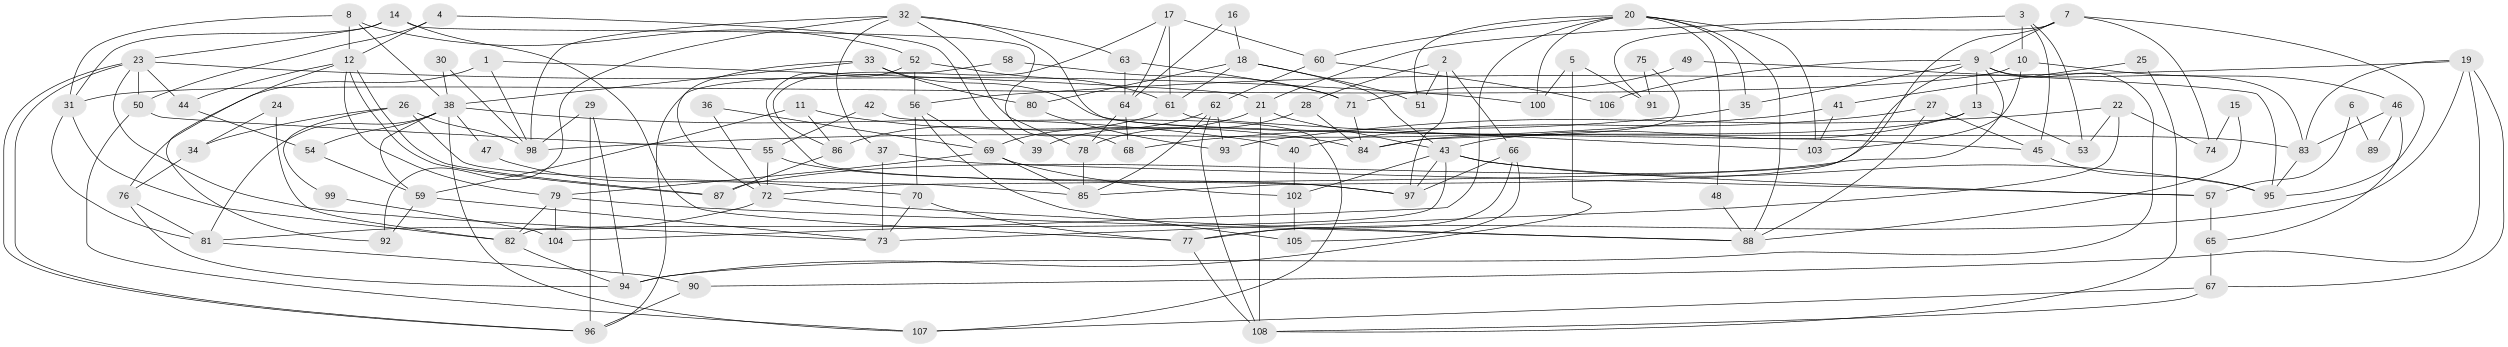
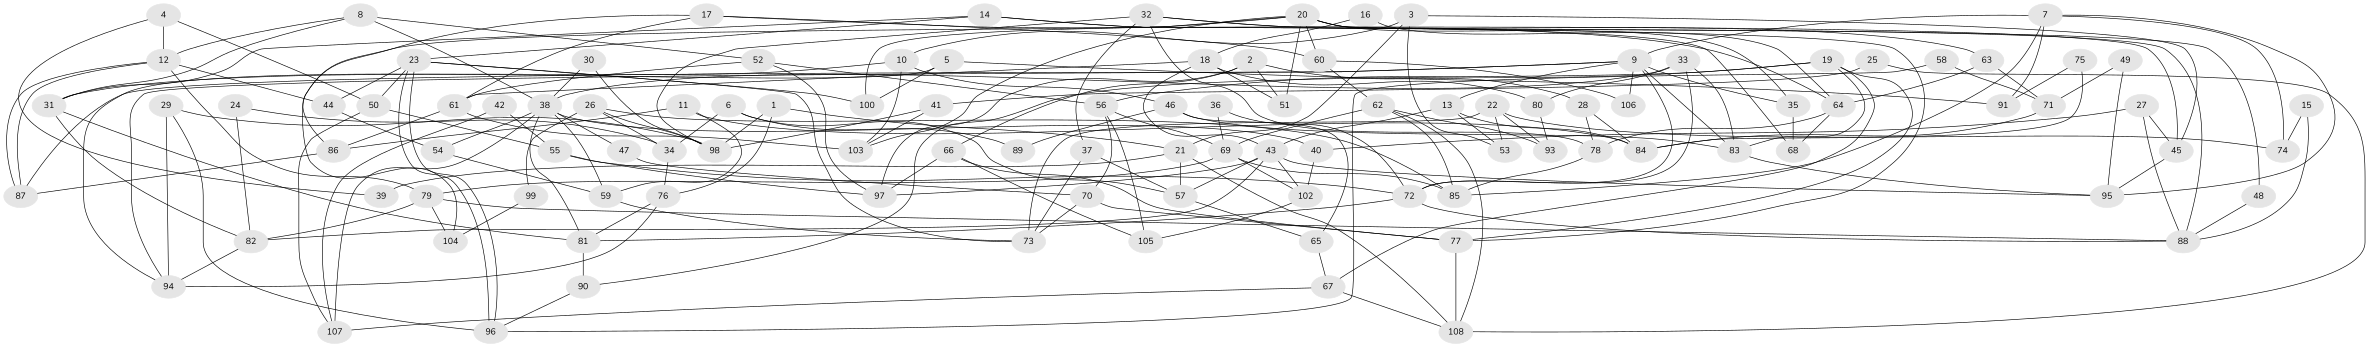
none -> (703, 126)
(1351, 132) -> (1180, 174)
(386, 242) -> none
